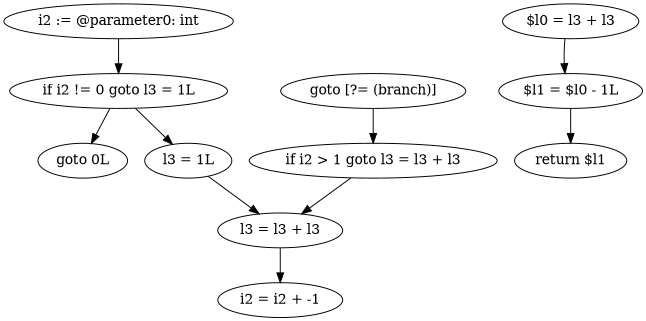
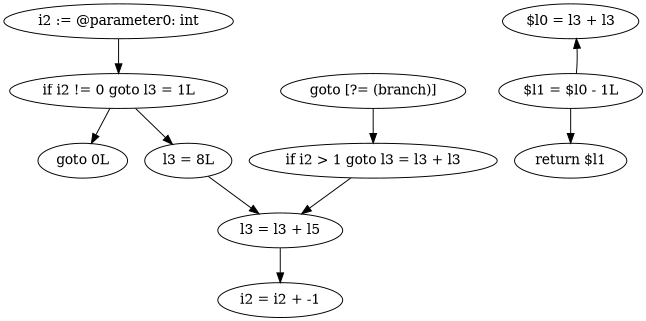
(564, 51) -> (577, 61)
(188, 161) -> (188, 161)
(280, 230) -> (280, 230)
